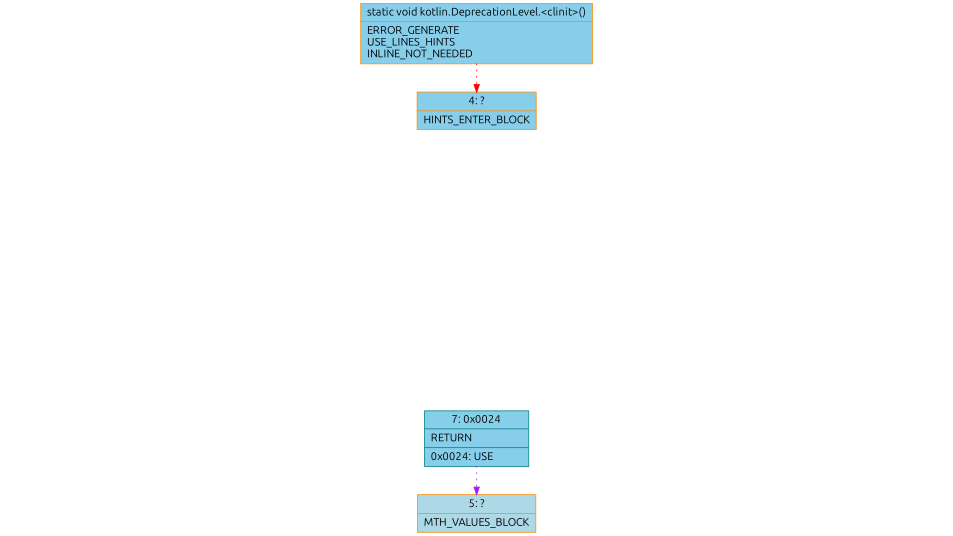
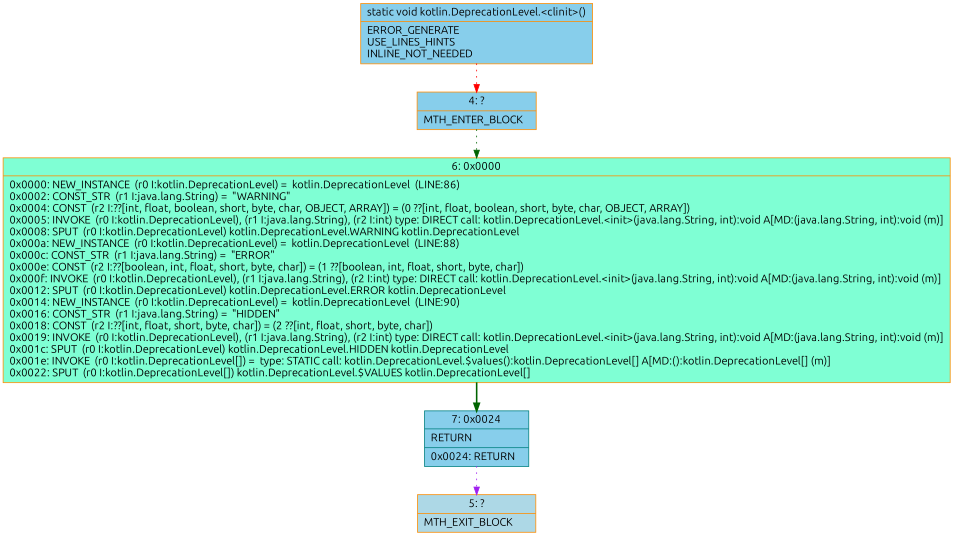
(477, 120) -> (473, 120)
none -> (477, 270)
(466, 457) -> (477, 457)
(477, 522) -> (468, 522)
